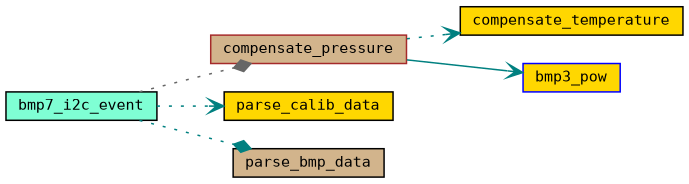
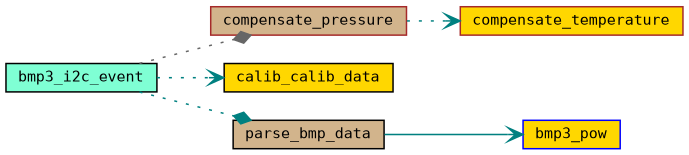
(572, 21) -> (572, 21)
(457, 65) -> (446, 134)
(81, 106) -> (81, 78)
(309, 106) -> (309, 78)
